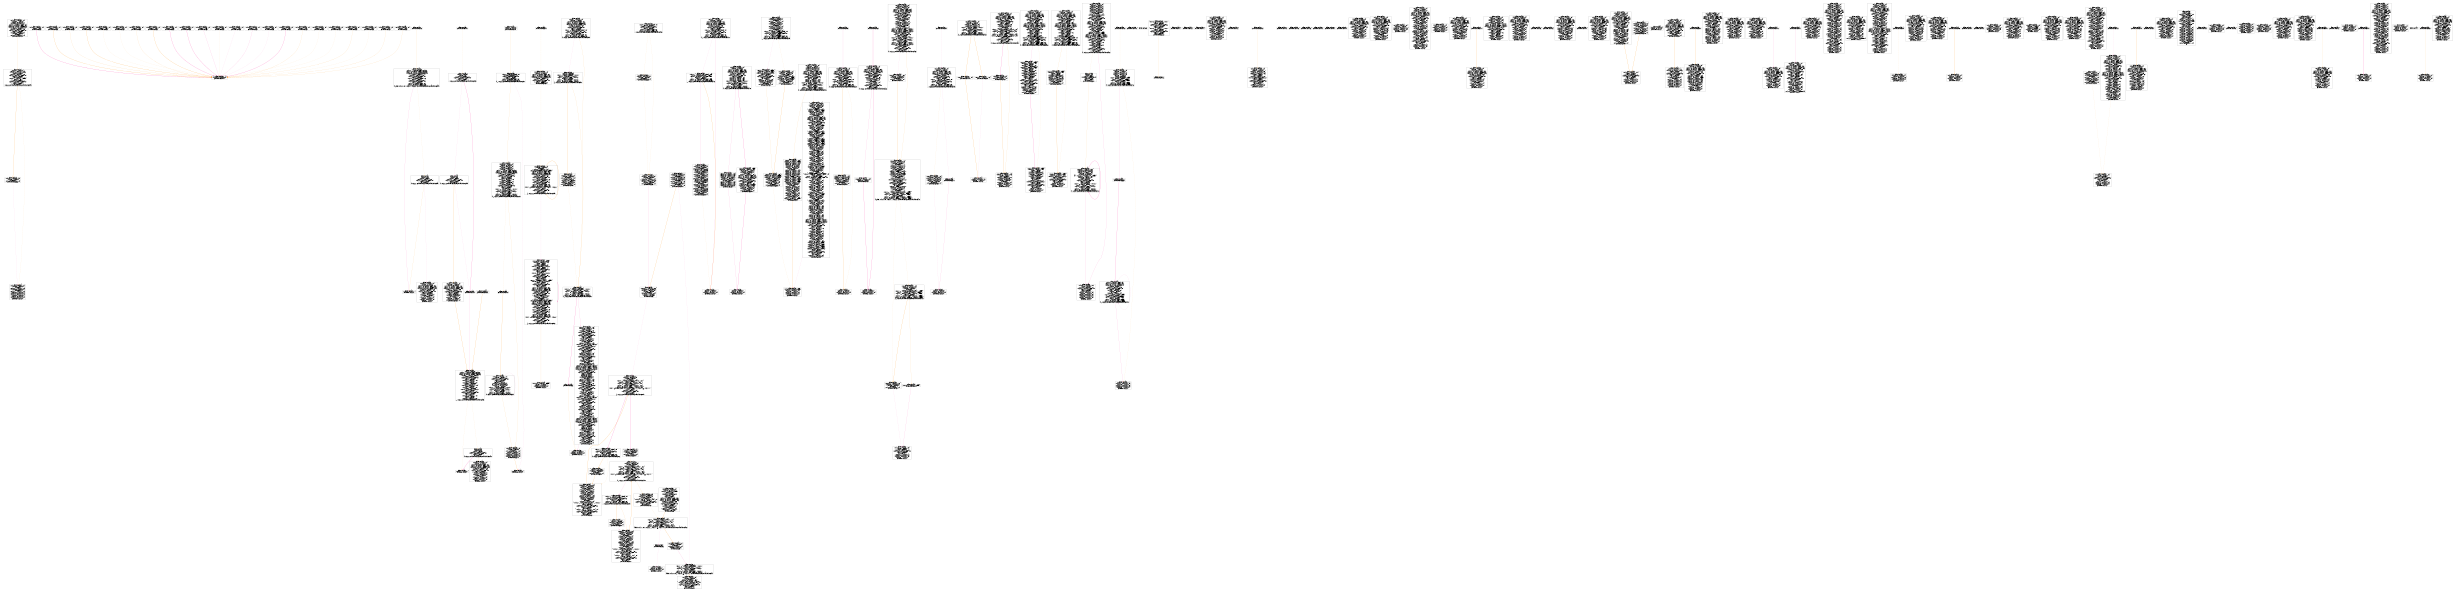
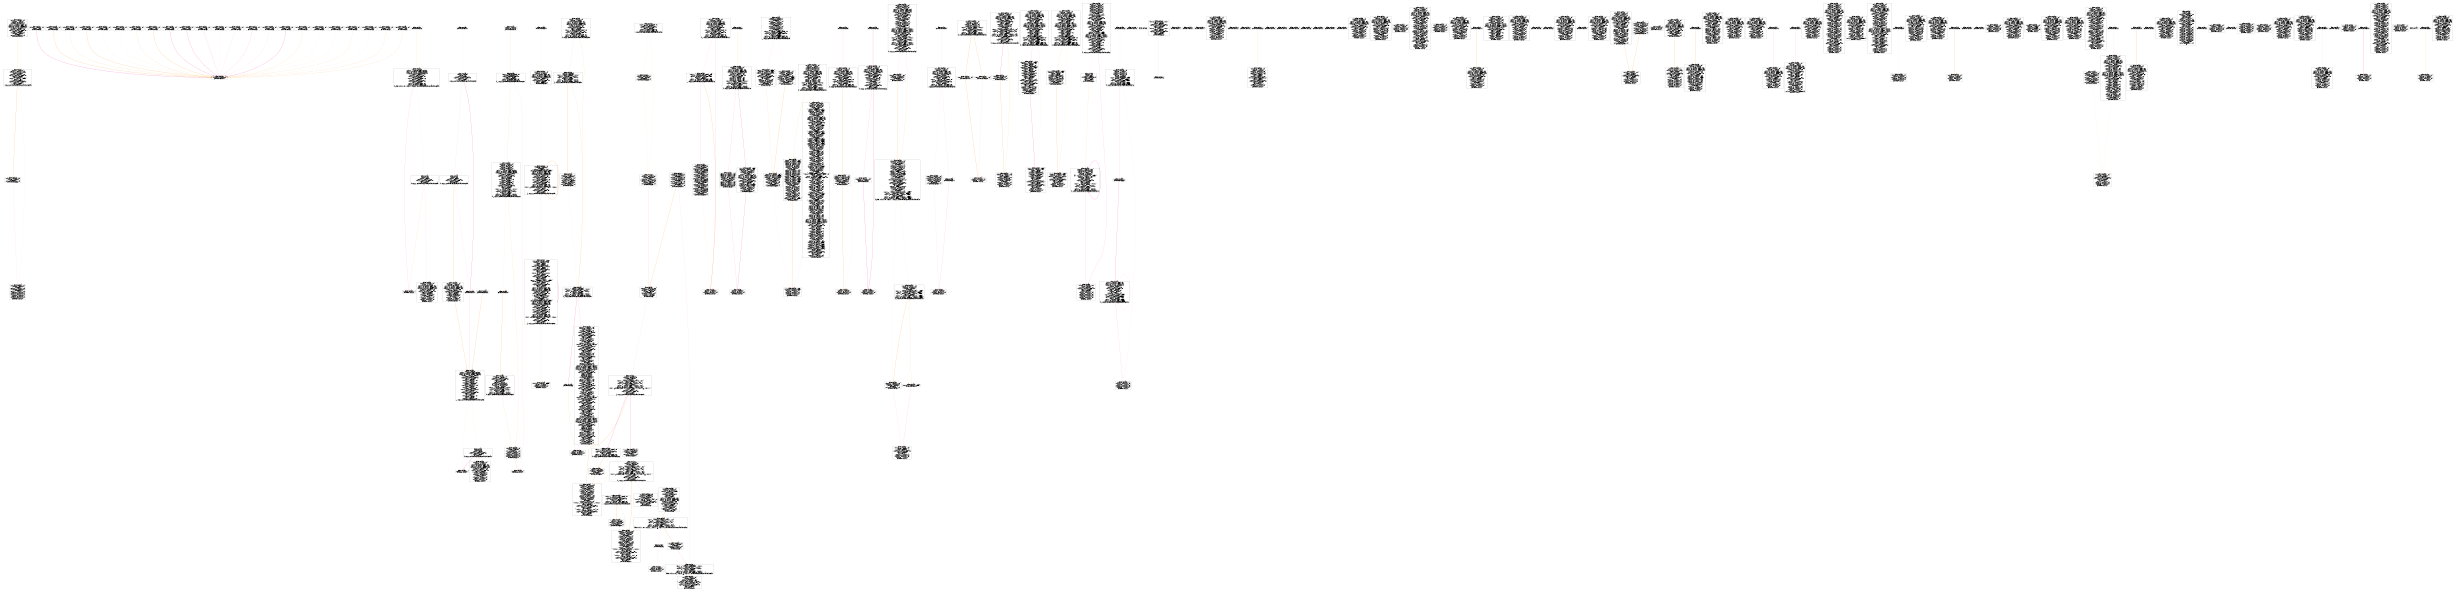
none -> (737, 28)
none -> (1245, 28)
none -> (1270, 28)
